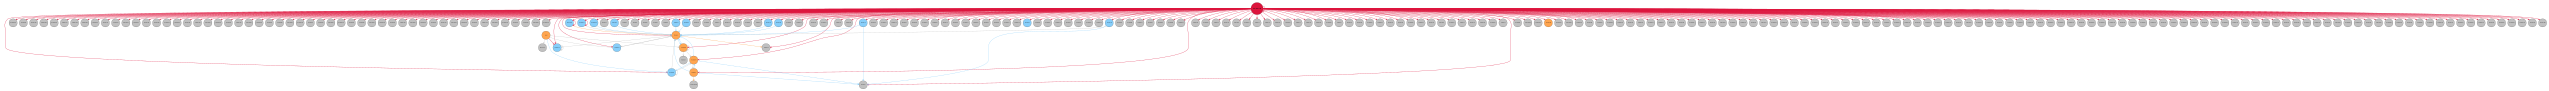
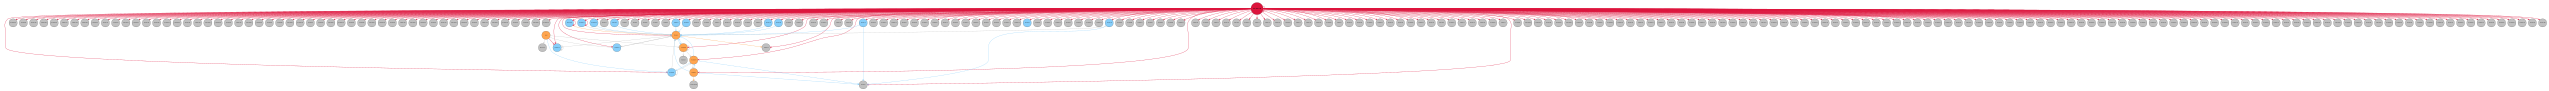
(1548, 23) -> (1548, 23)
